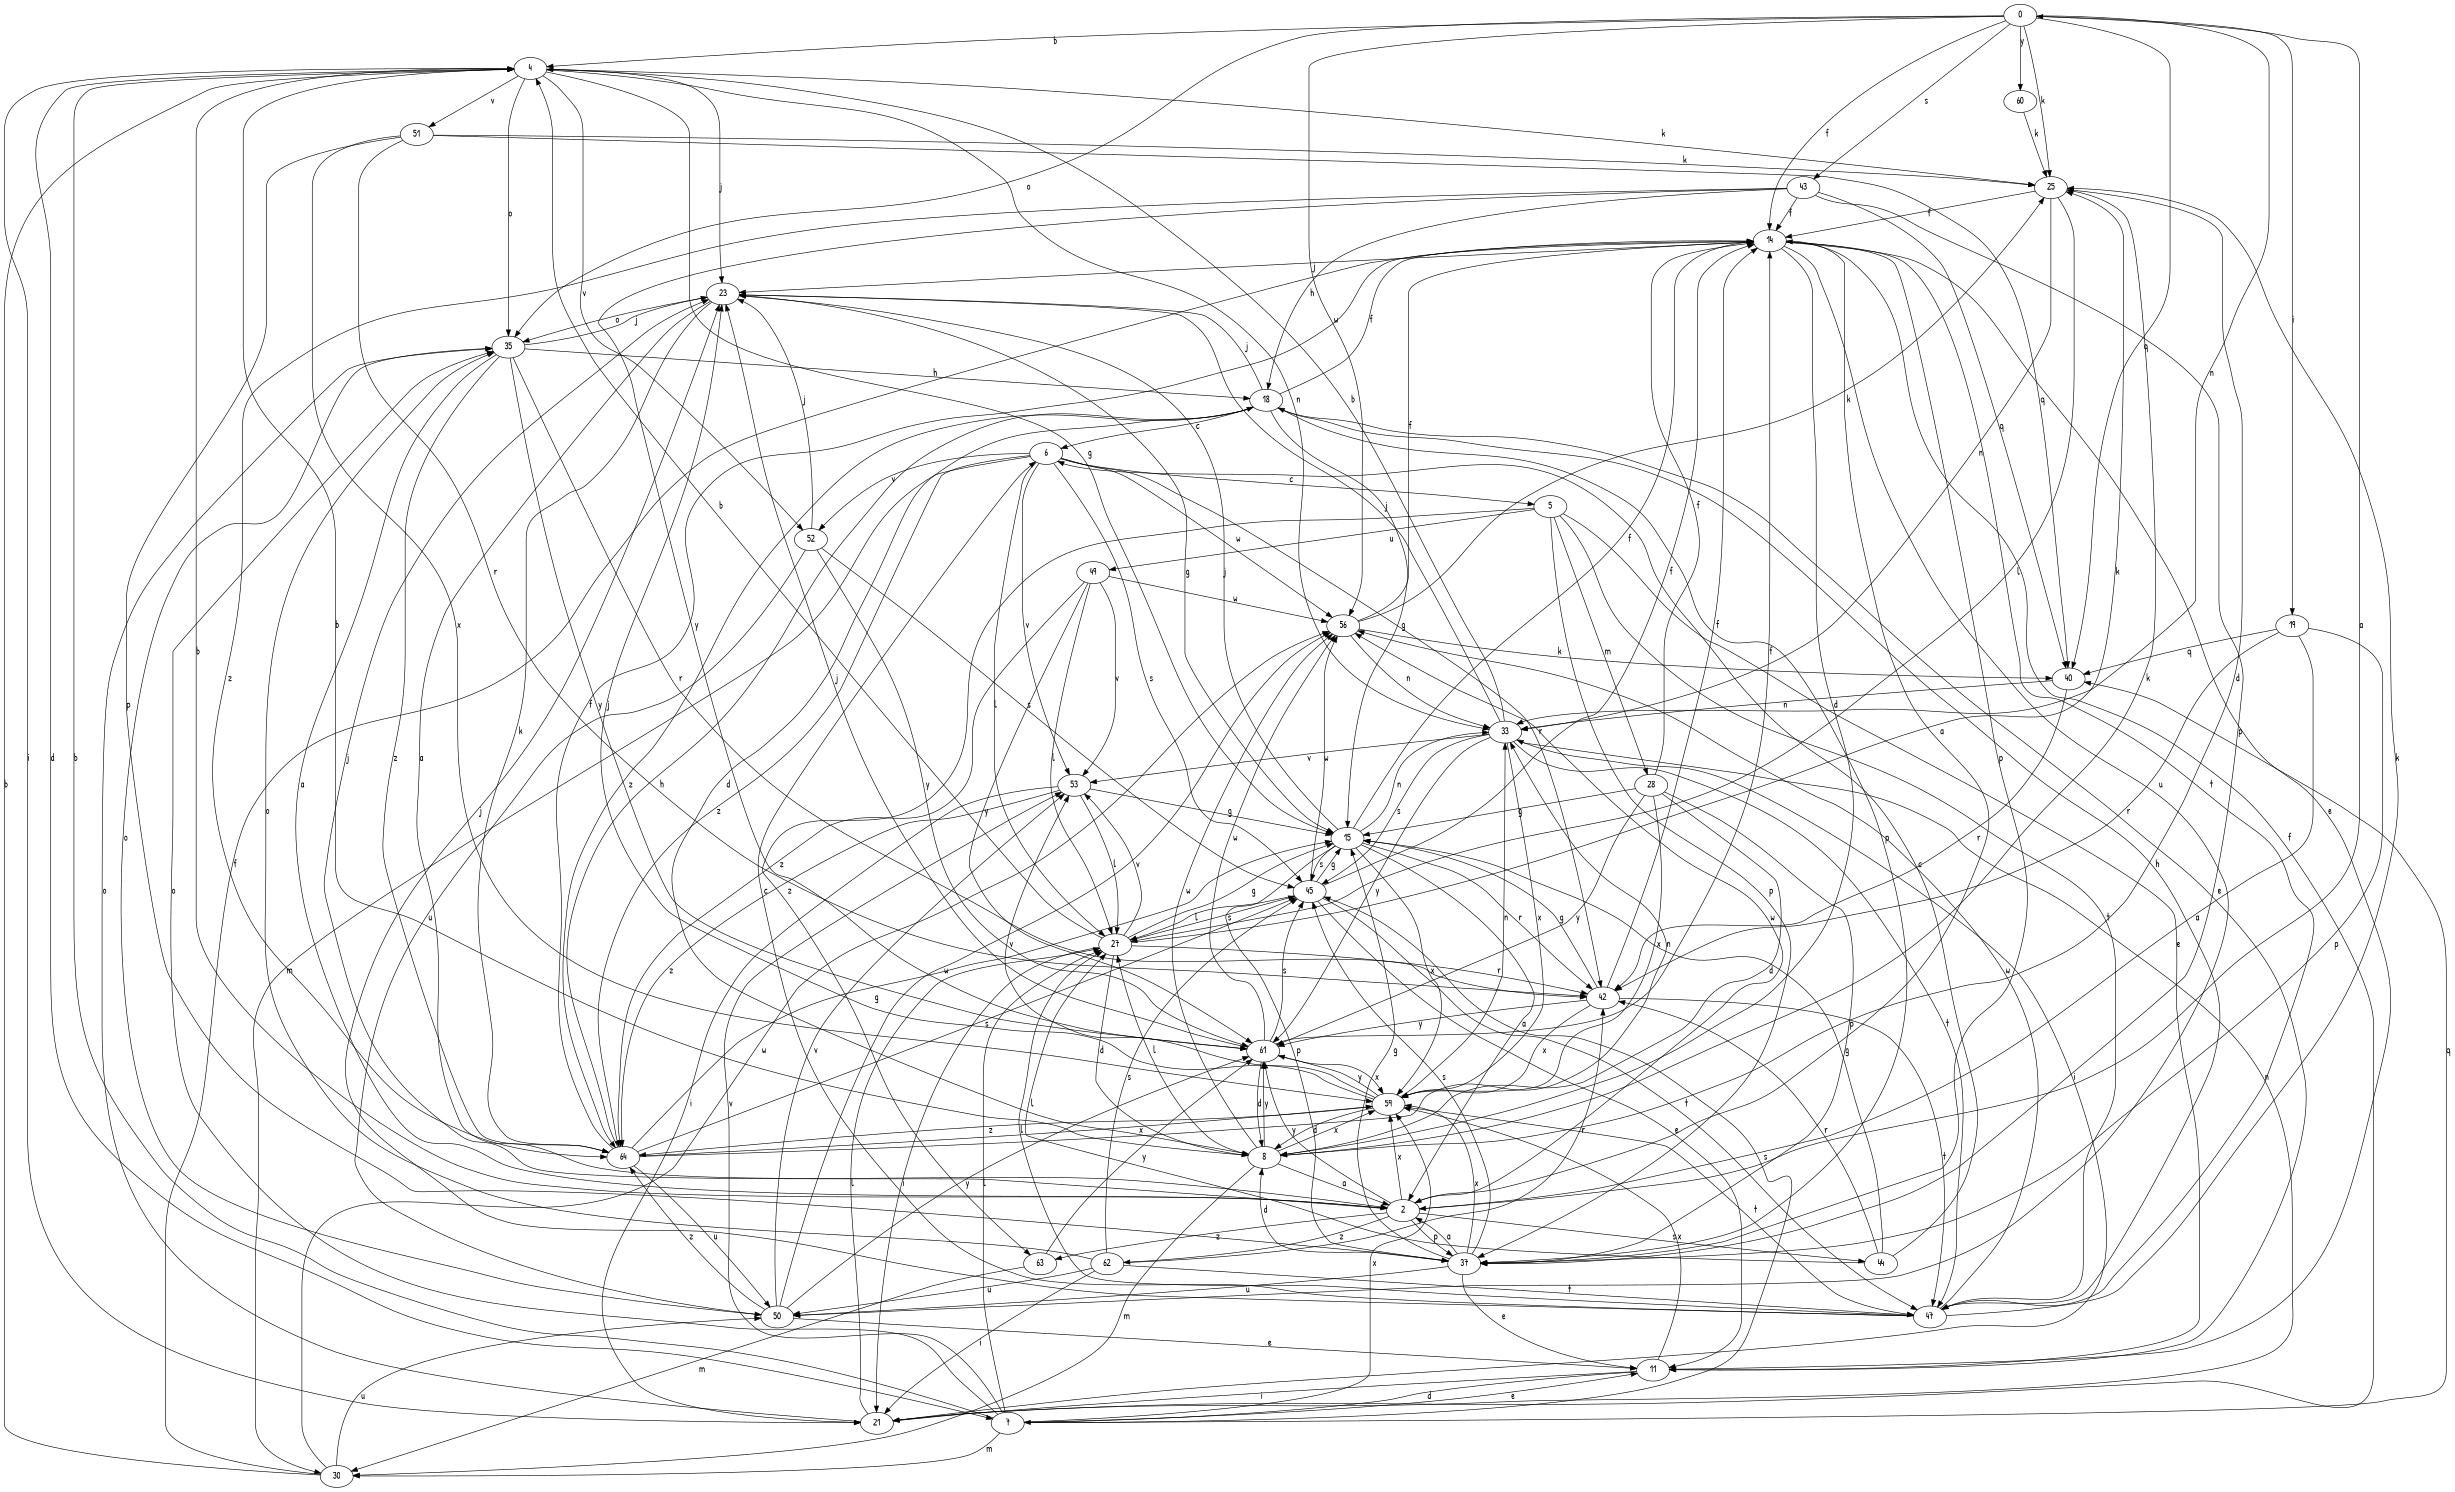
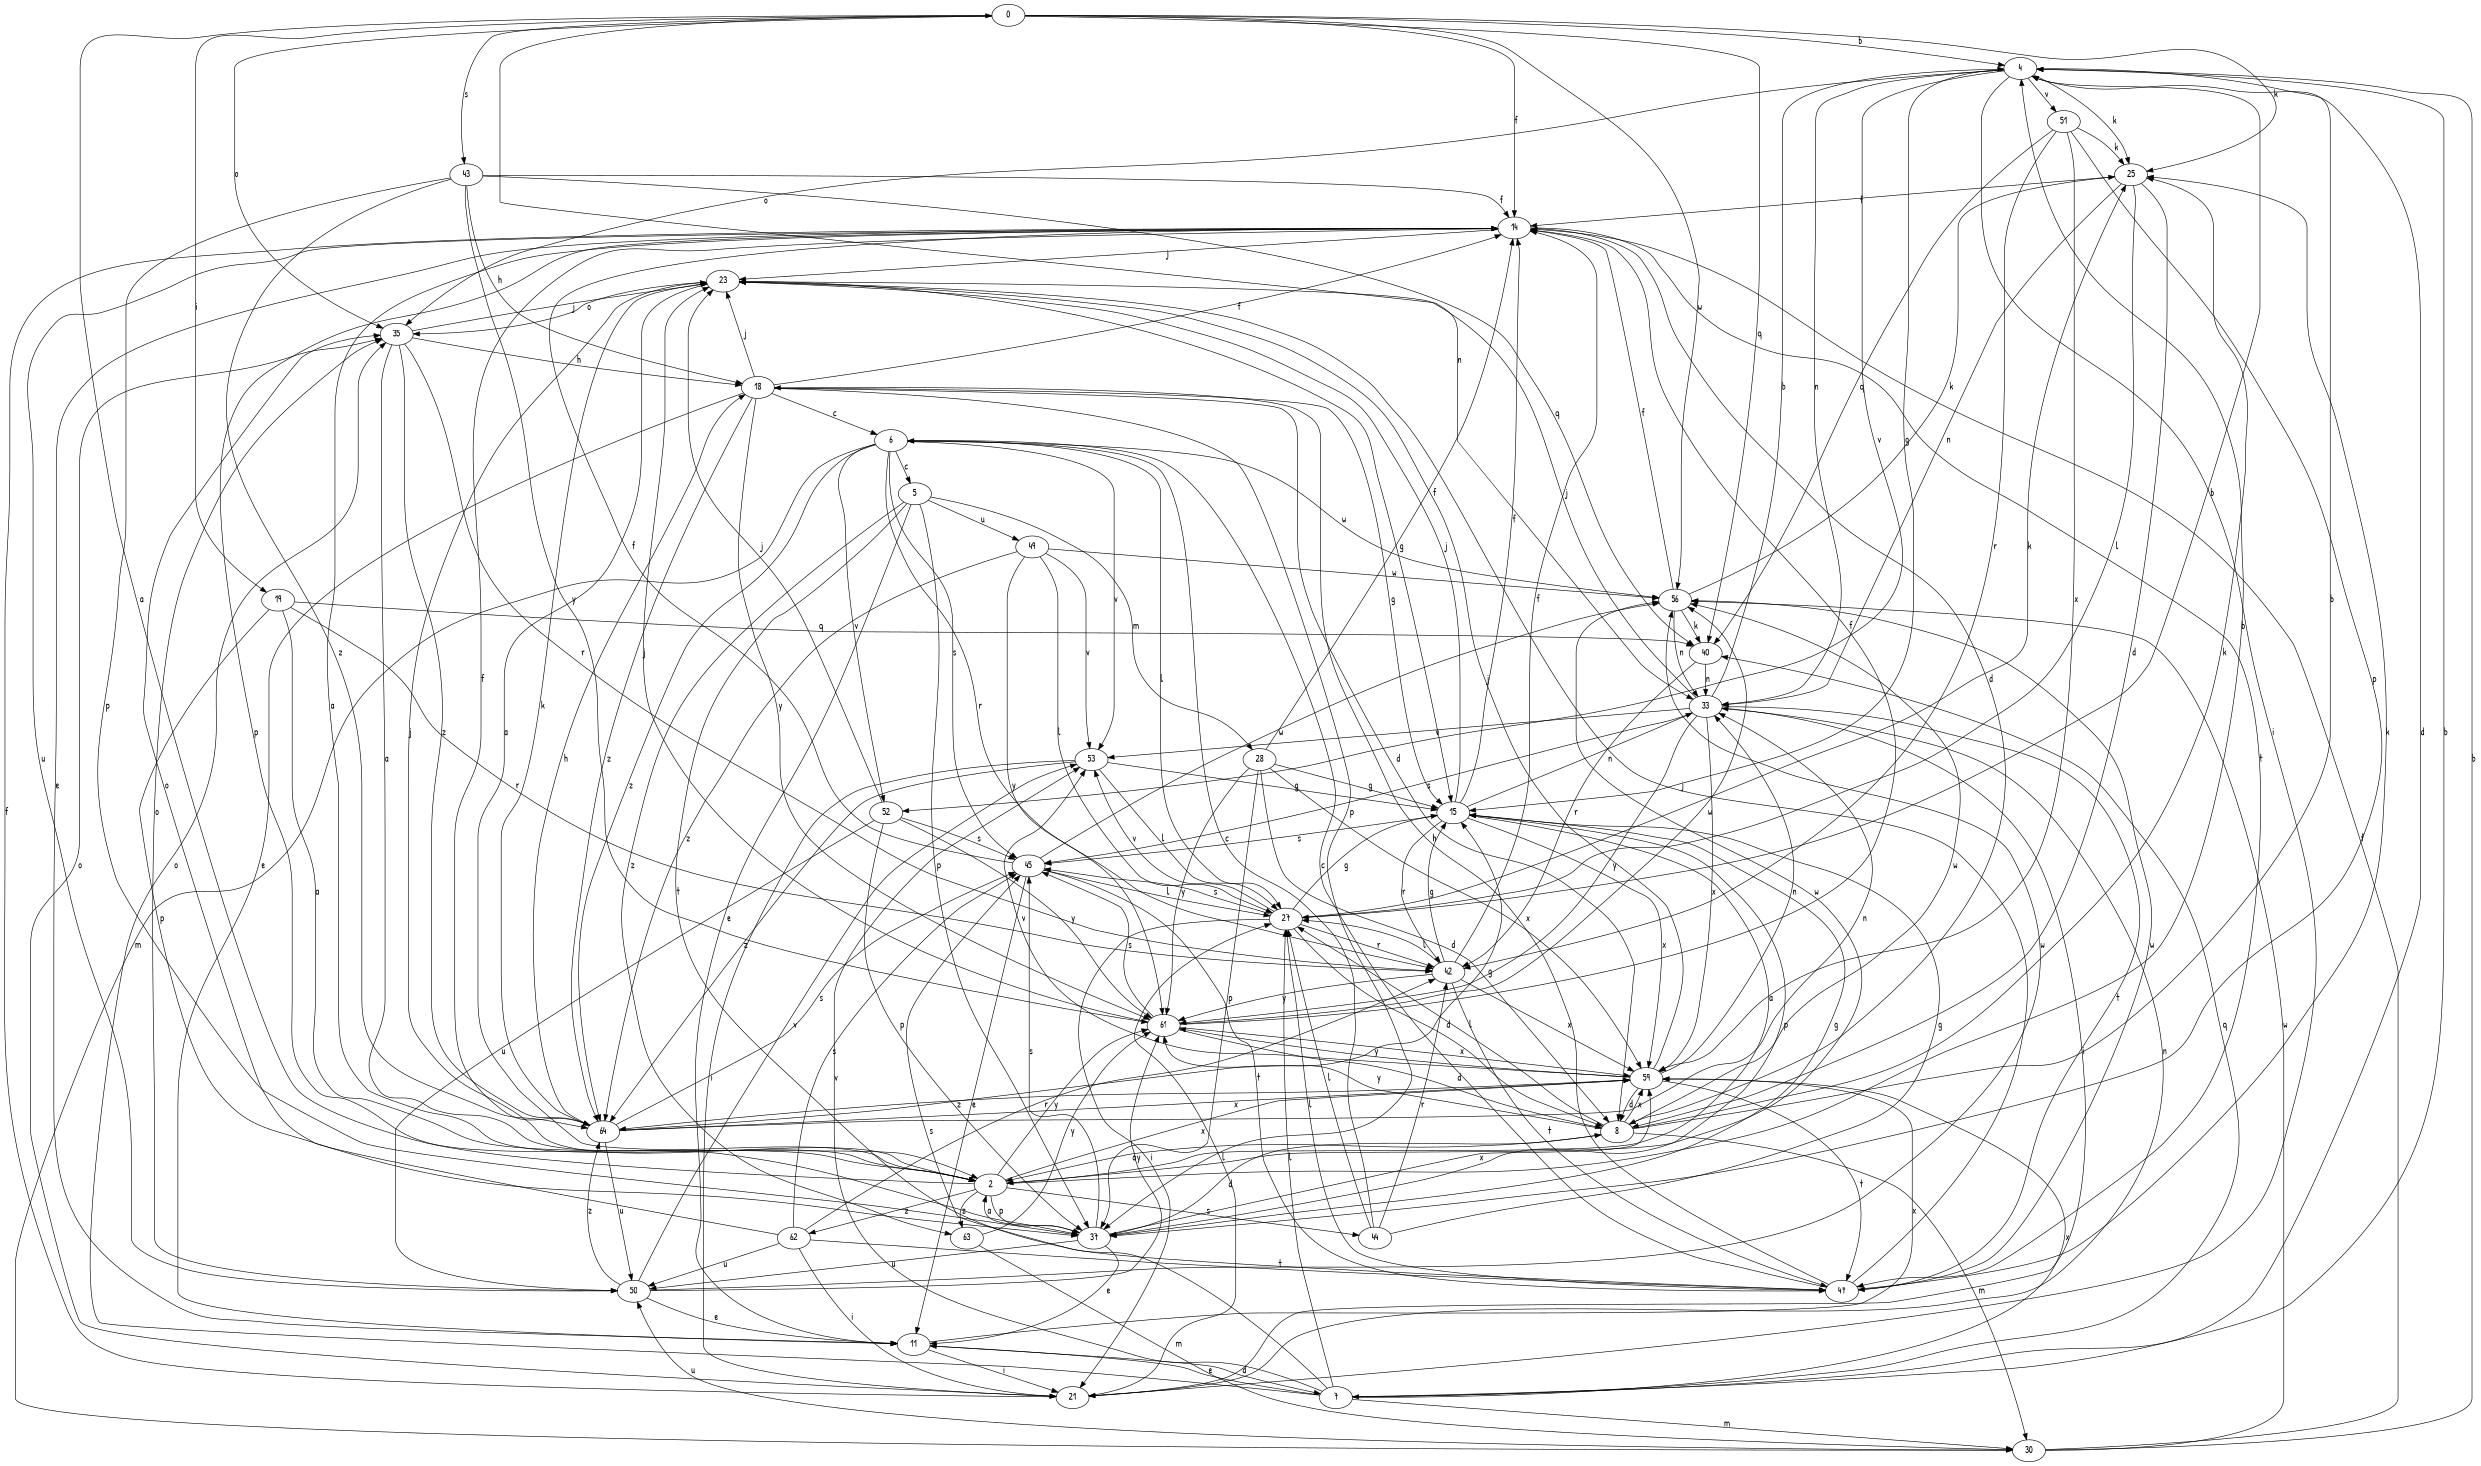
(2020, 101) -> none
(713, 104) -> none
(1327, 868) -> none
(683, 908) -> (789, 808)
none -> (1378, 931)
none -> (919, 1062)
